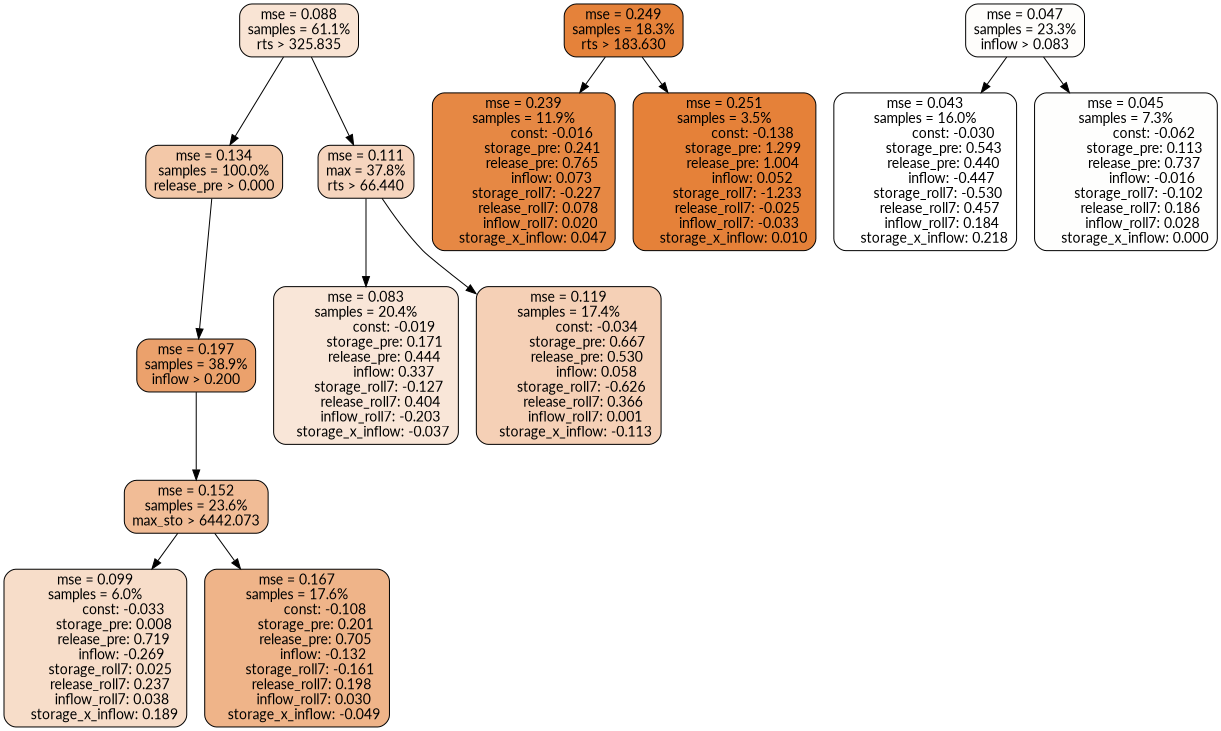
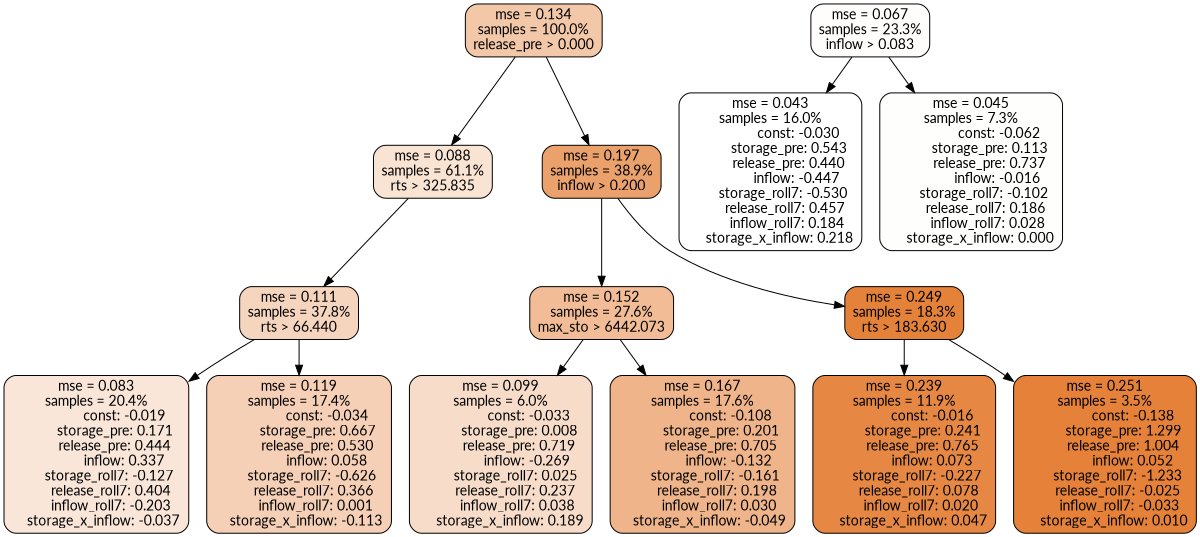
(1025, 30) -> (870, 30)
(259, 97) -> (486, 97)
(366, 172) -> (299, 313)
none -> (715, 273)
(196, 507) -> (602, 313)
